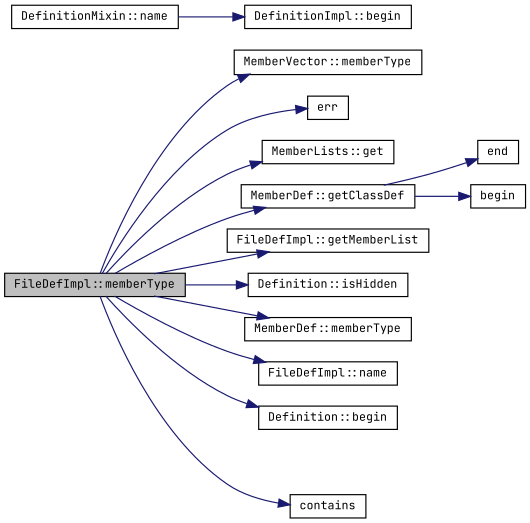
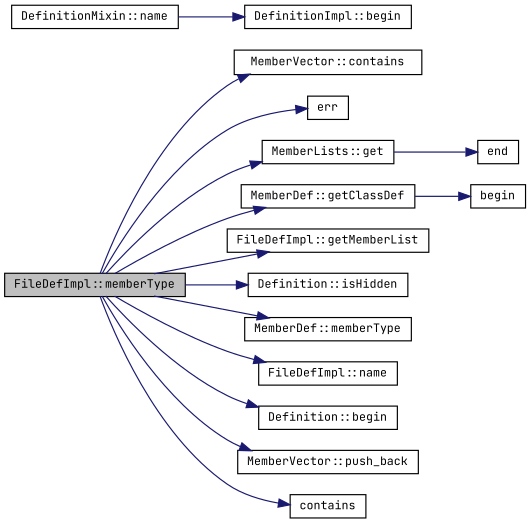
(328, 62) -> (328, 62)
(425, 175) -> (430, 152)
none -> (328, 462)
